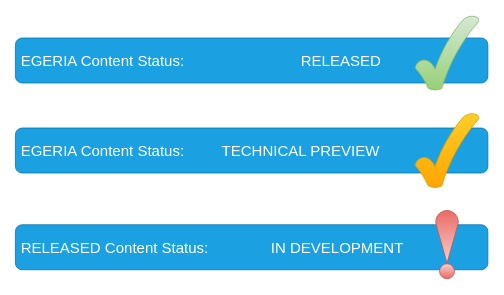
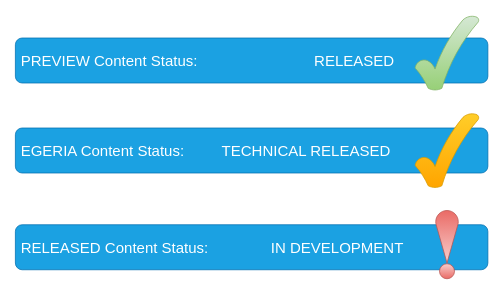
(227, 60) -> (232, 60)
(203, 150) -> (207, 150)
